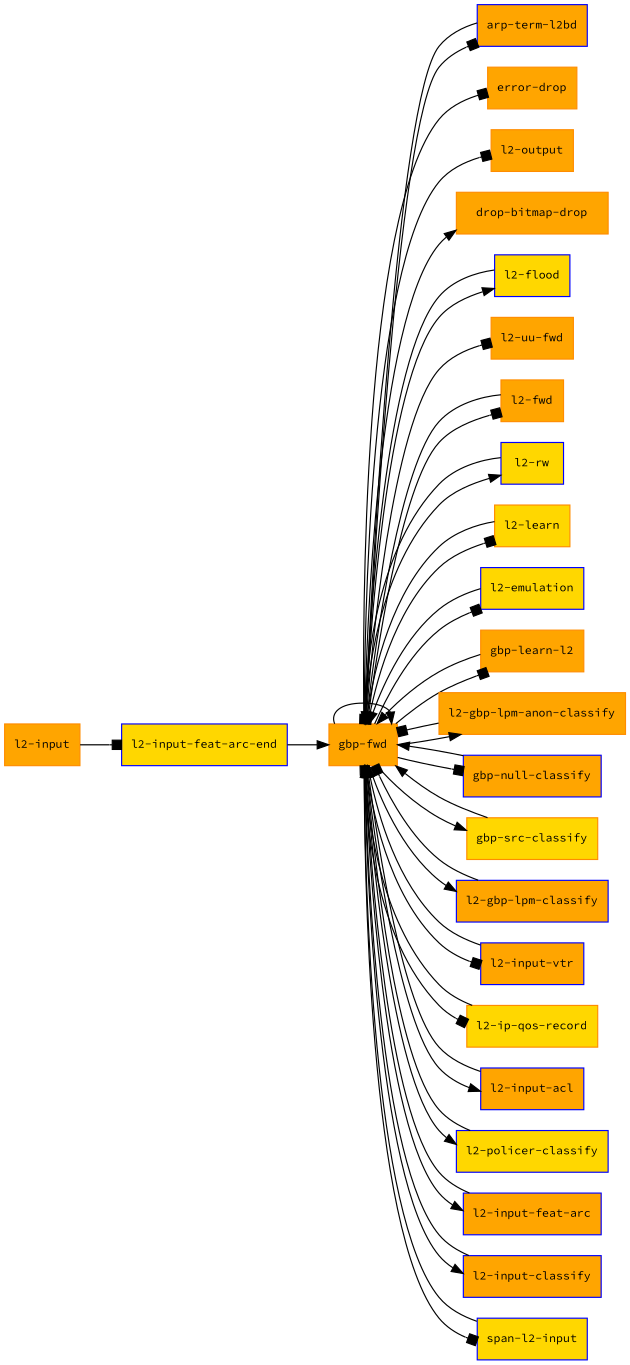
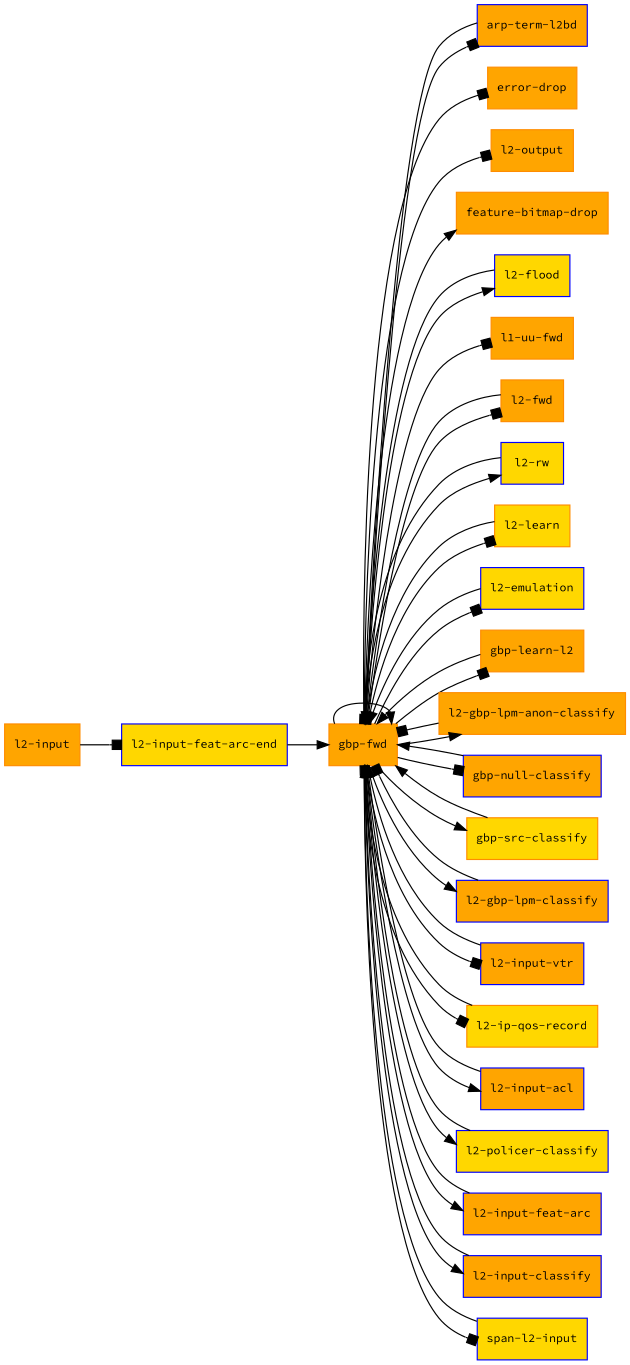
(532, 213) -> (532, 213)
(532, 338) -> (532, 338)
